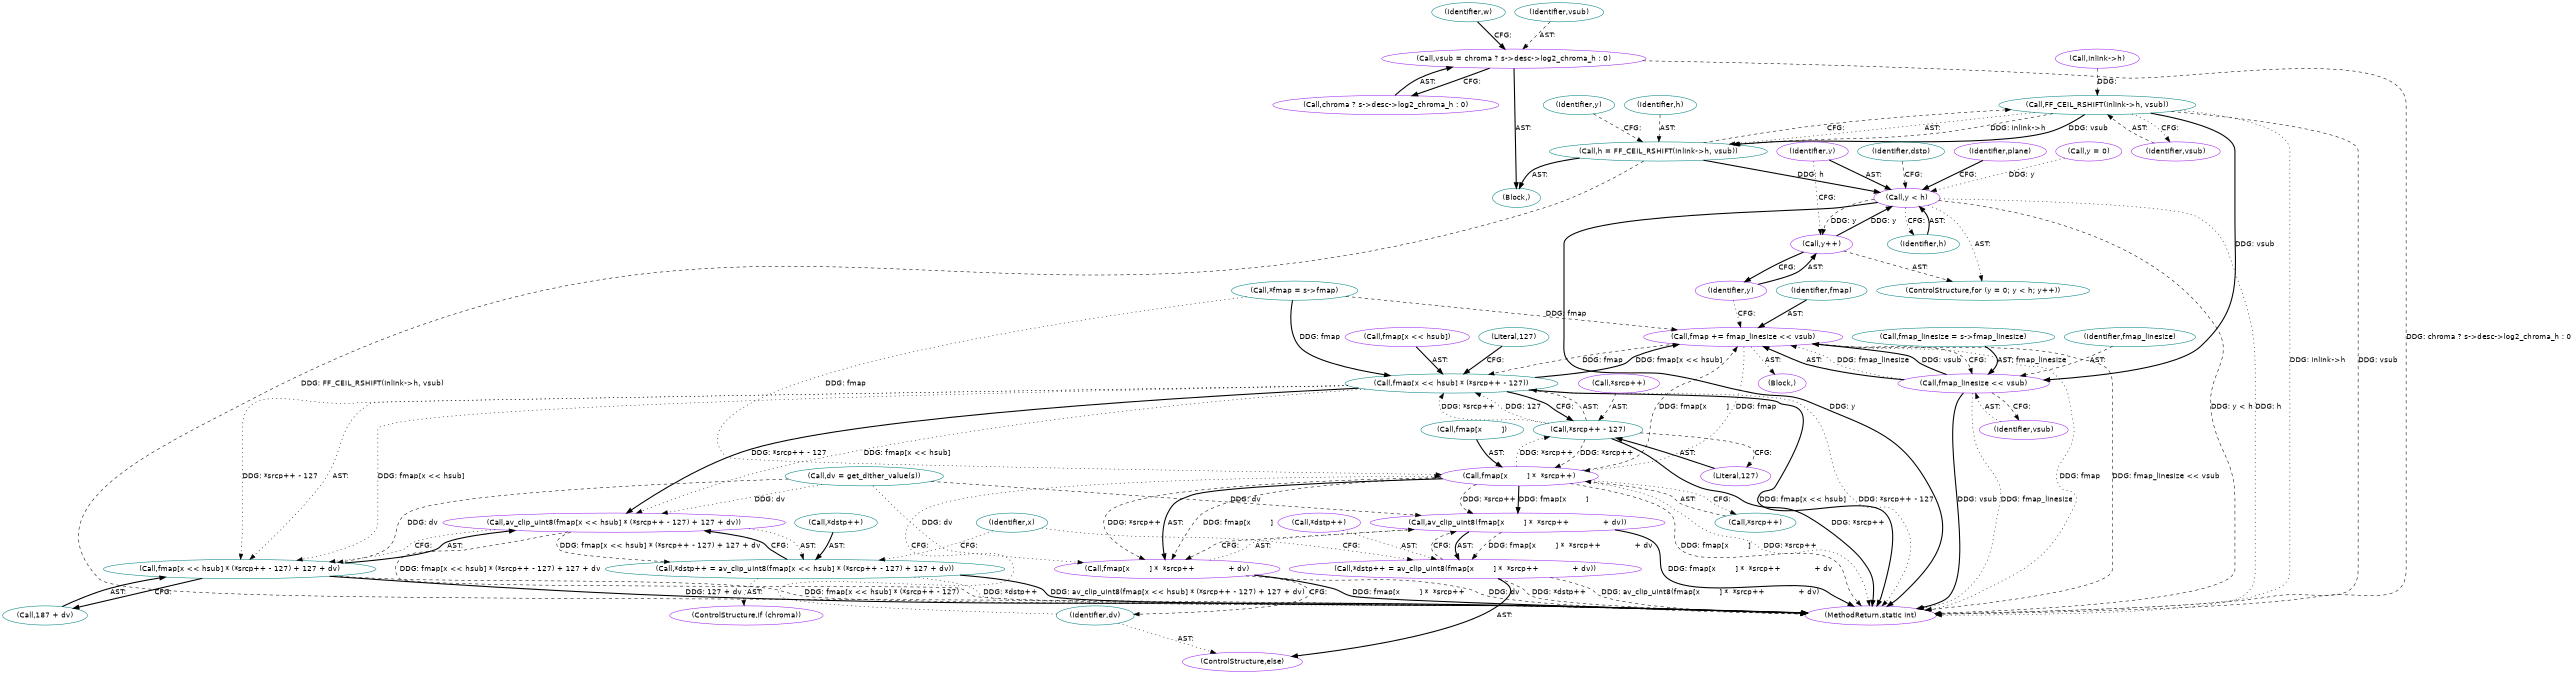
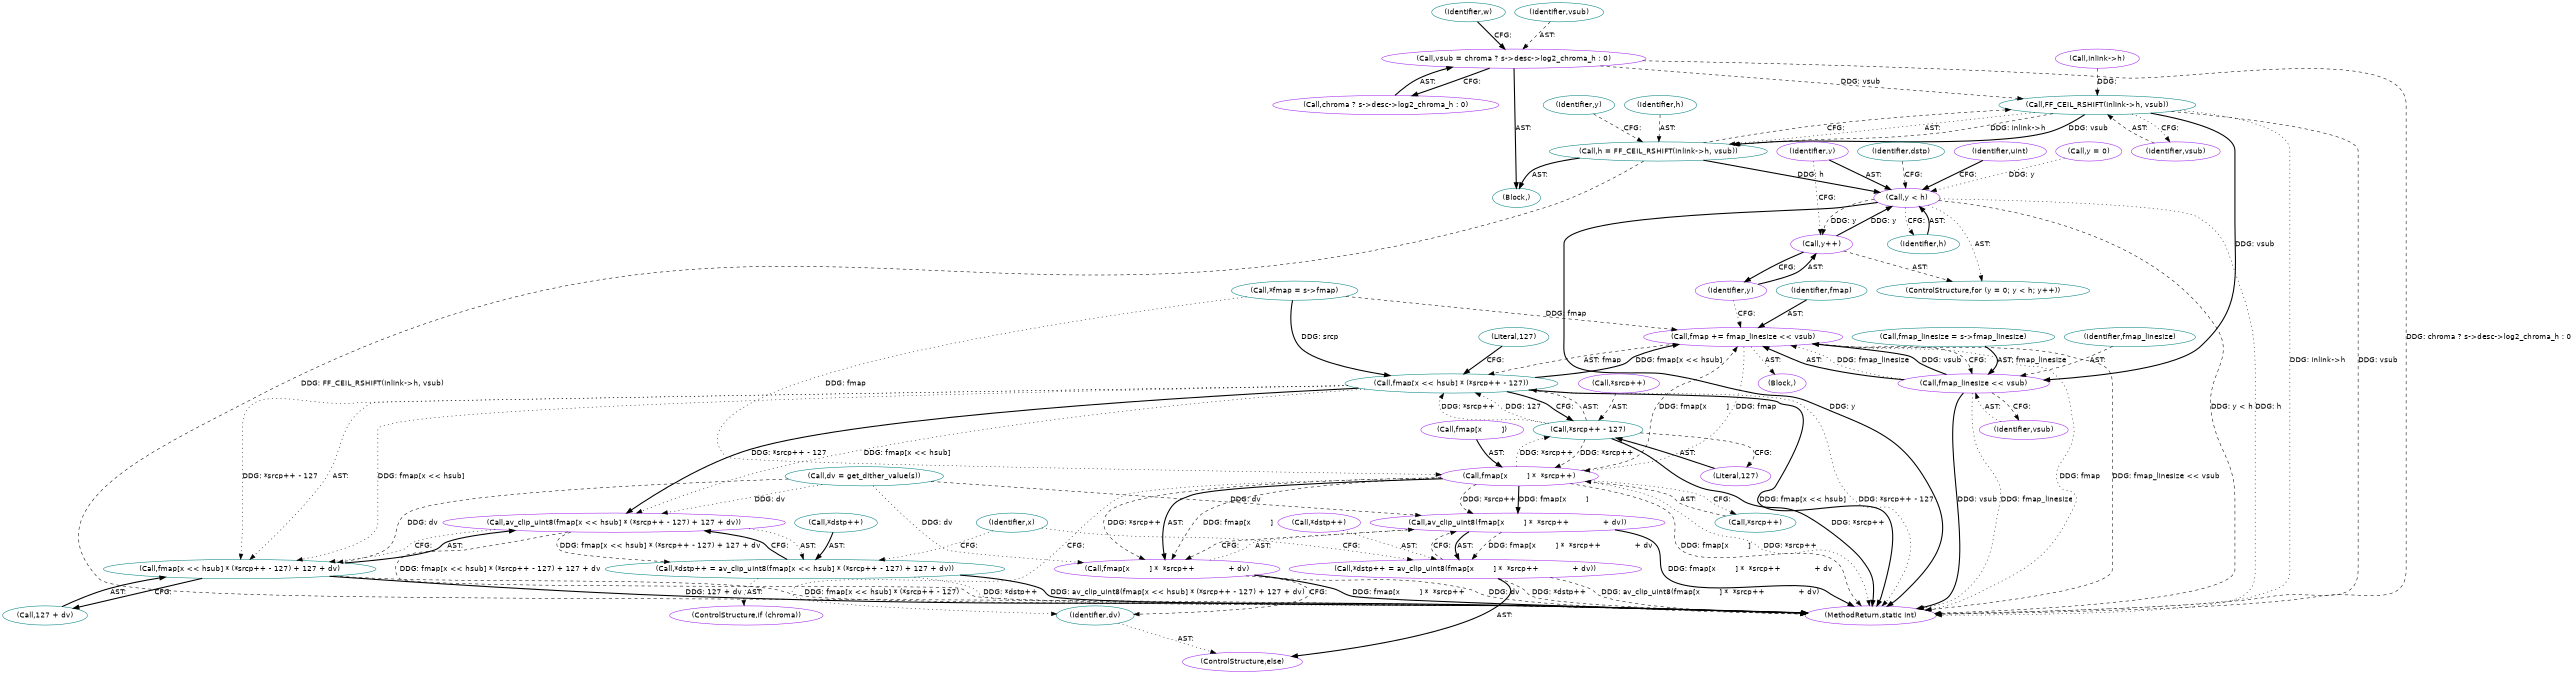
none -> (1809, 82)
(2000, 151) -> (2000, 151)
(1320, 337) -> (1320, 337)
(1407, 337) -> none
(1603, 360) -> (1603, 360)
(1472, 430) -> (1472, 430)
(948, 556) -> (1022, 577)
(45, 615) -> (45, 615)
